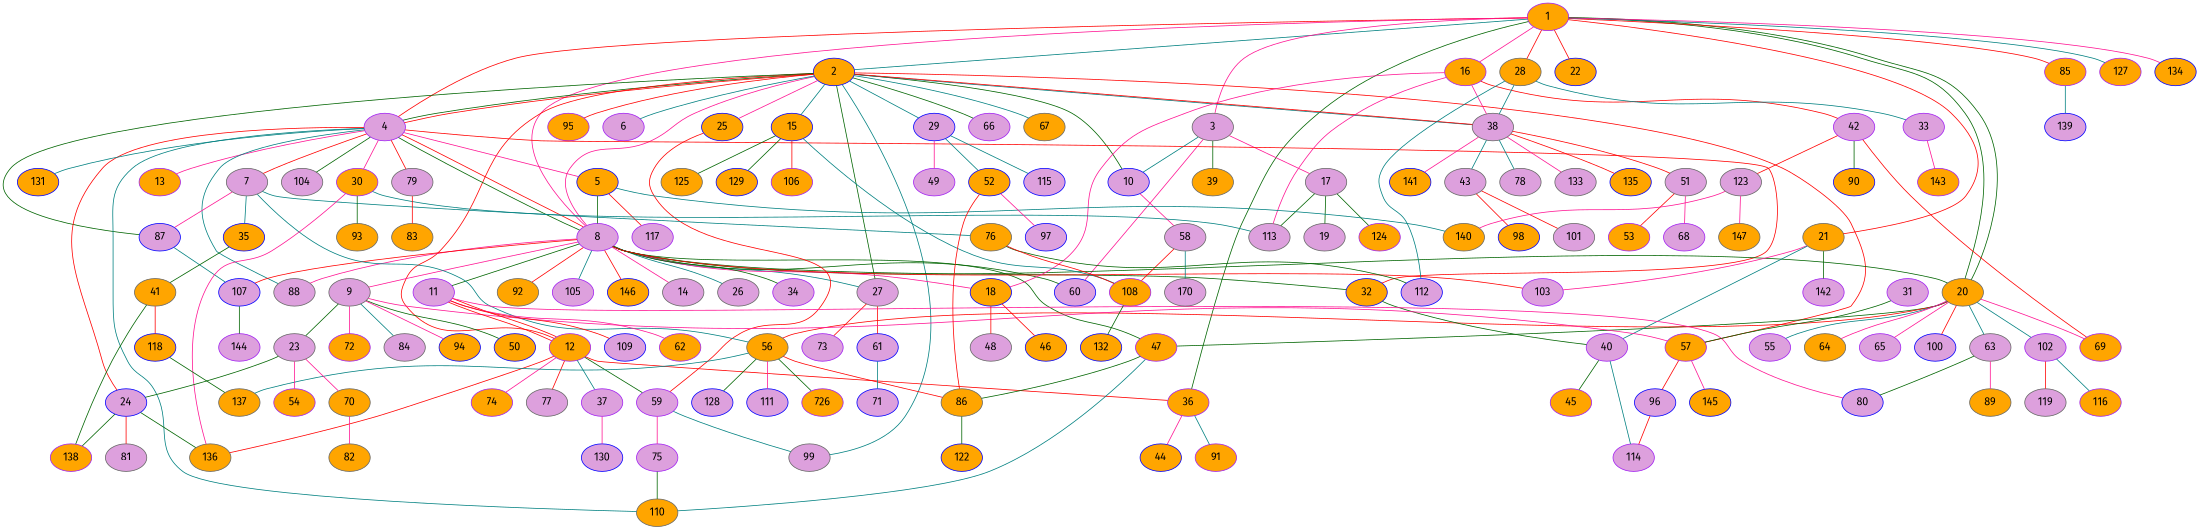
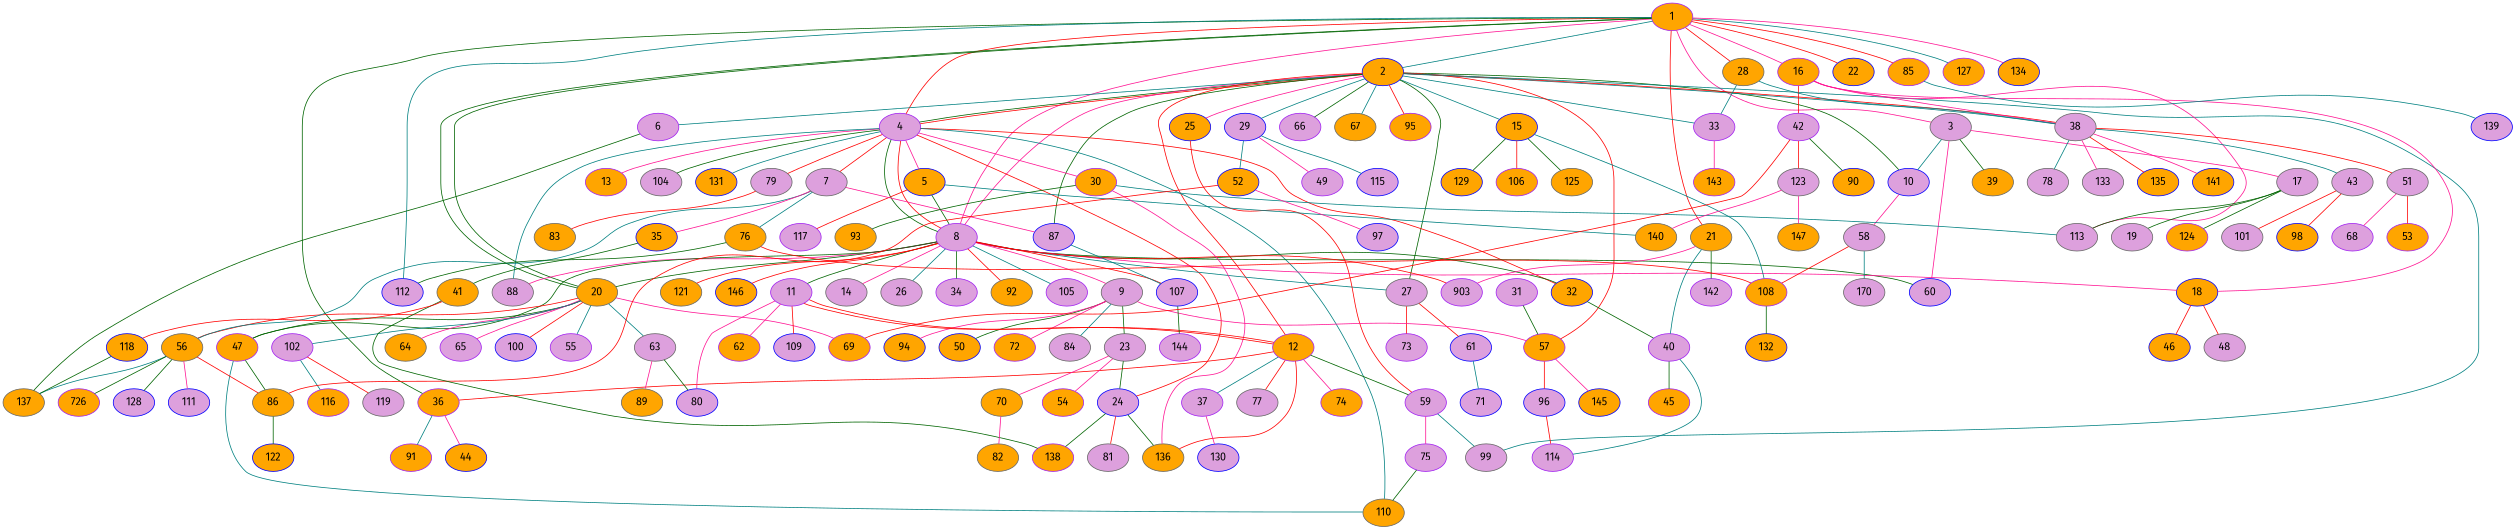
none -> (1563, 102)
(1391, 157) -> (827, 35)
(245, 210) -> (744, 214)
none -> (323, 234)
none -> (681, 292)
(1543, 292) -> (1462, 292)
